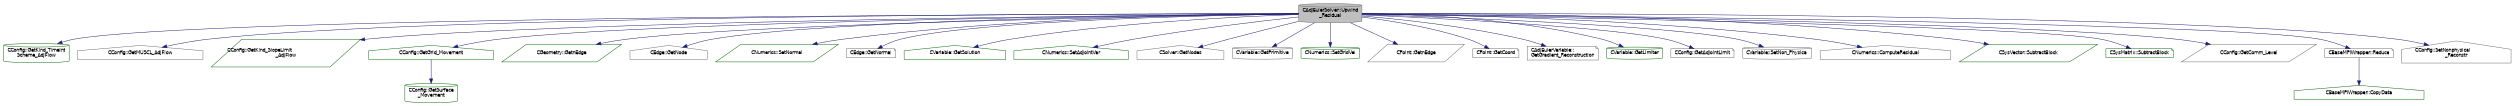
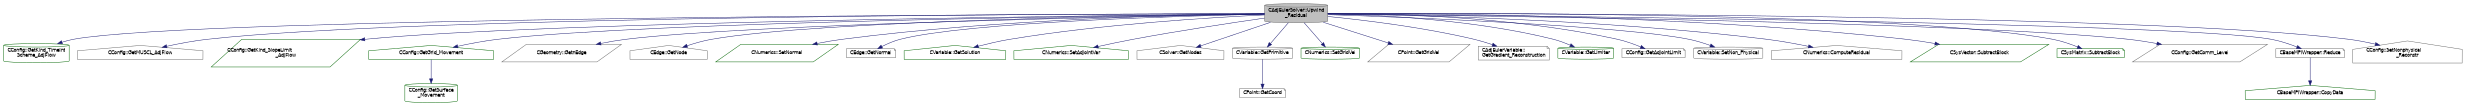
(1425, 28) -> (1263, 72)
(562, 53) -> (562, 53)
(1416, 53) -> (1419, 53)
